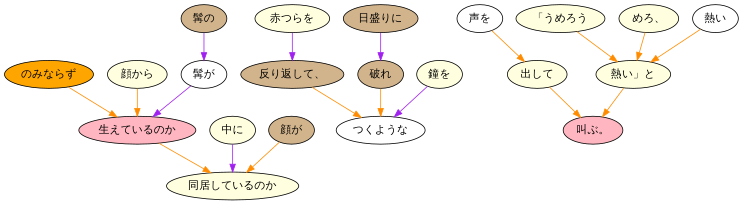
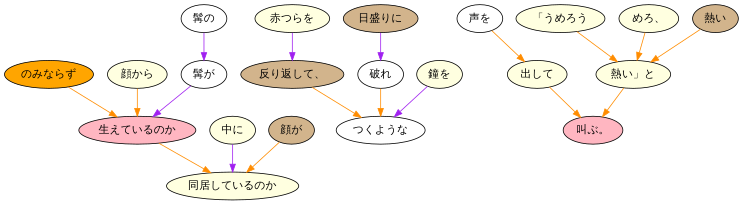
(204, 19) -> (204, 19)
(715, 19) -> (715, 19)
(381, 74) -> (381, 74)
